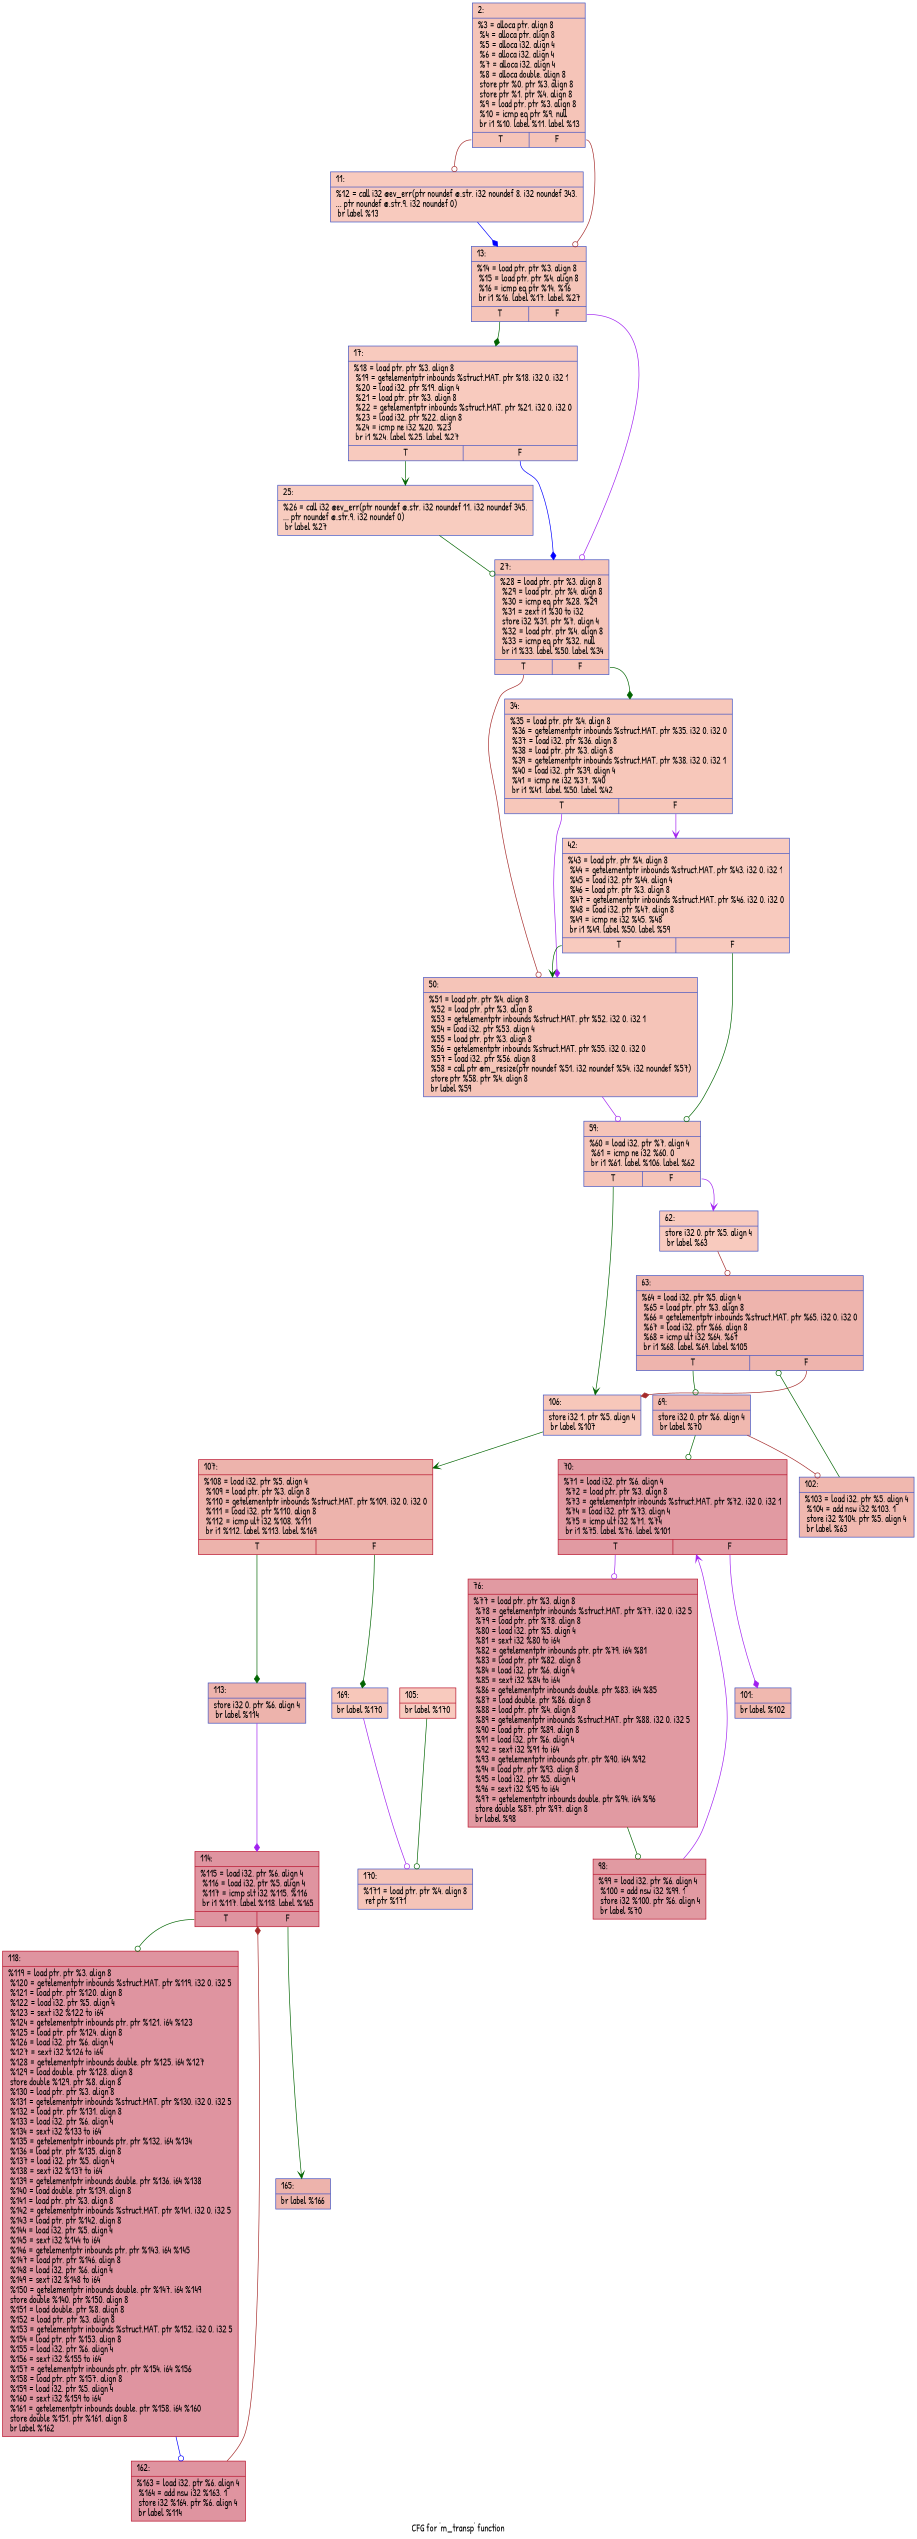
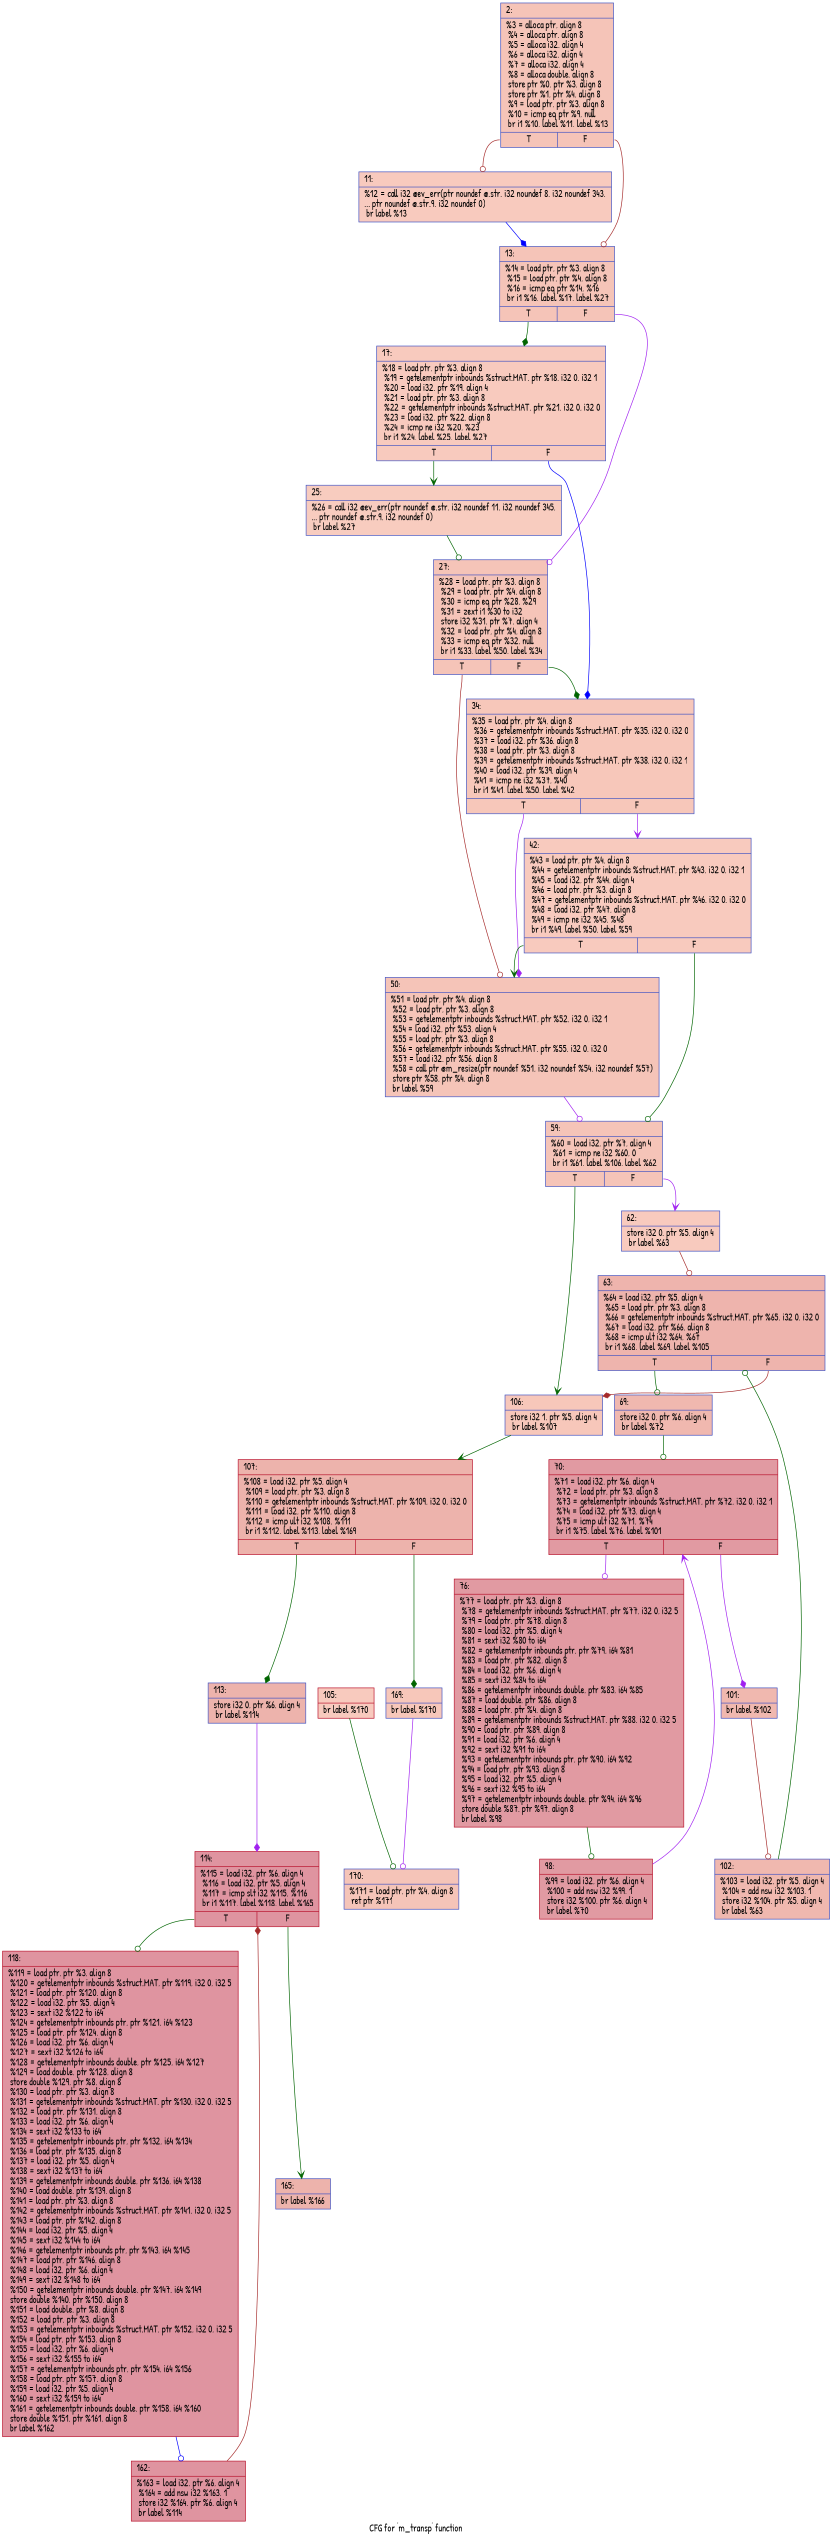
(545, 502) -> (586, 571)
(680, 1427) -> (642, 1427)
(782, 1453) -> (759, 1786)
